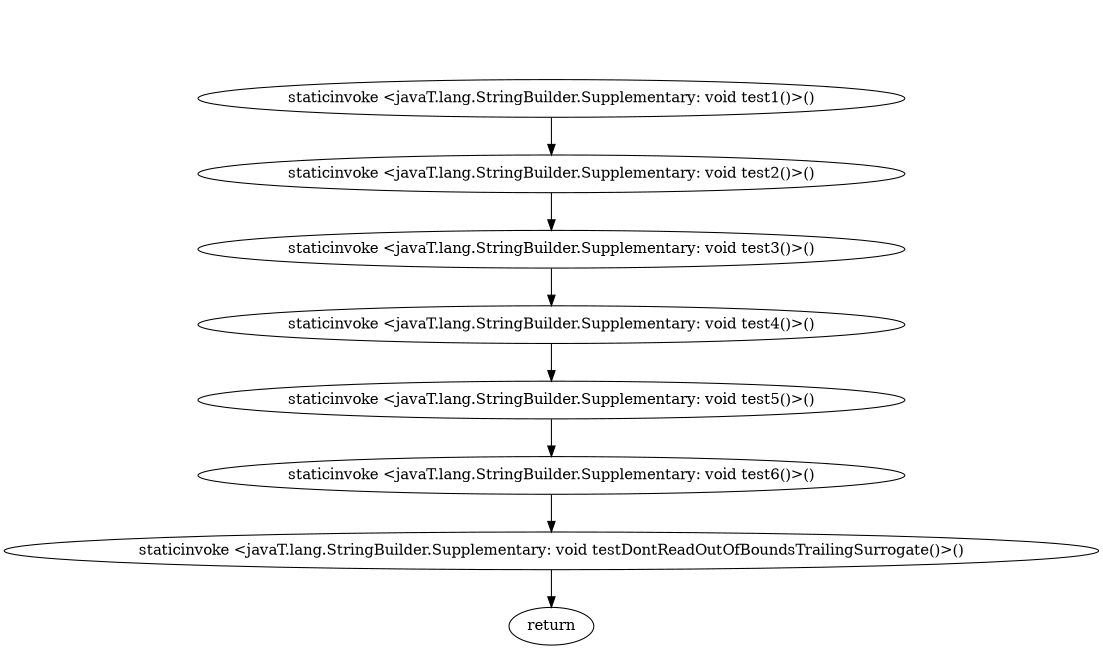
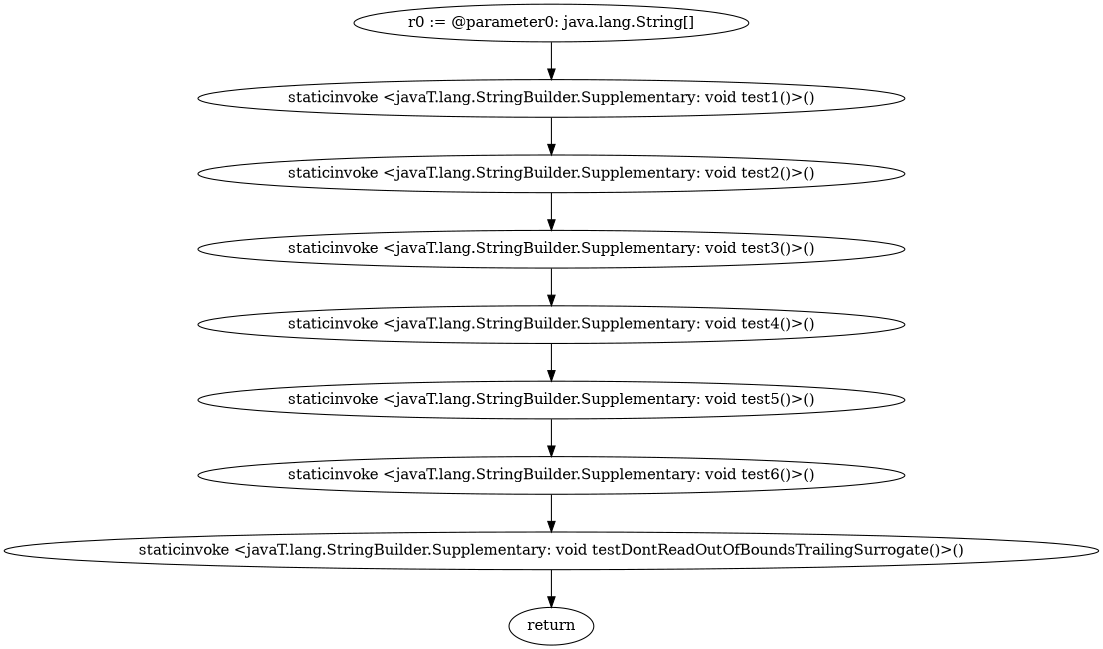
none -> (551, 23)
